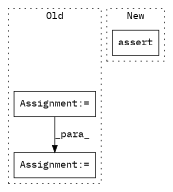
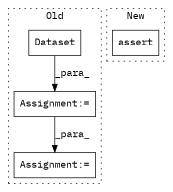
none -> (55, 43)
